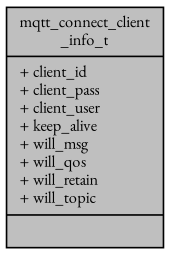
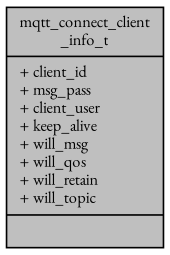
(60, 90) -> (56, 90)
